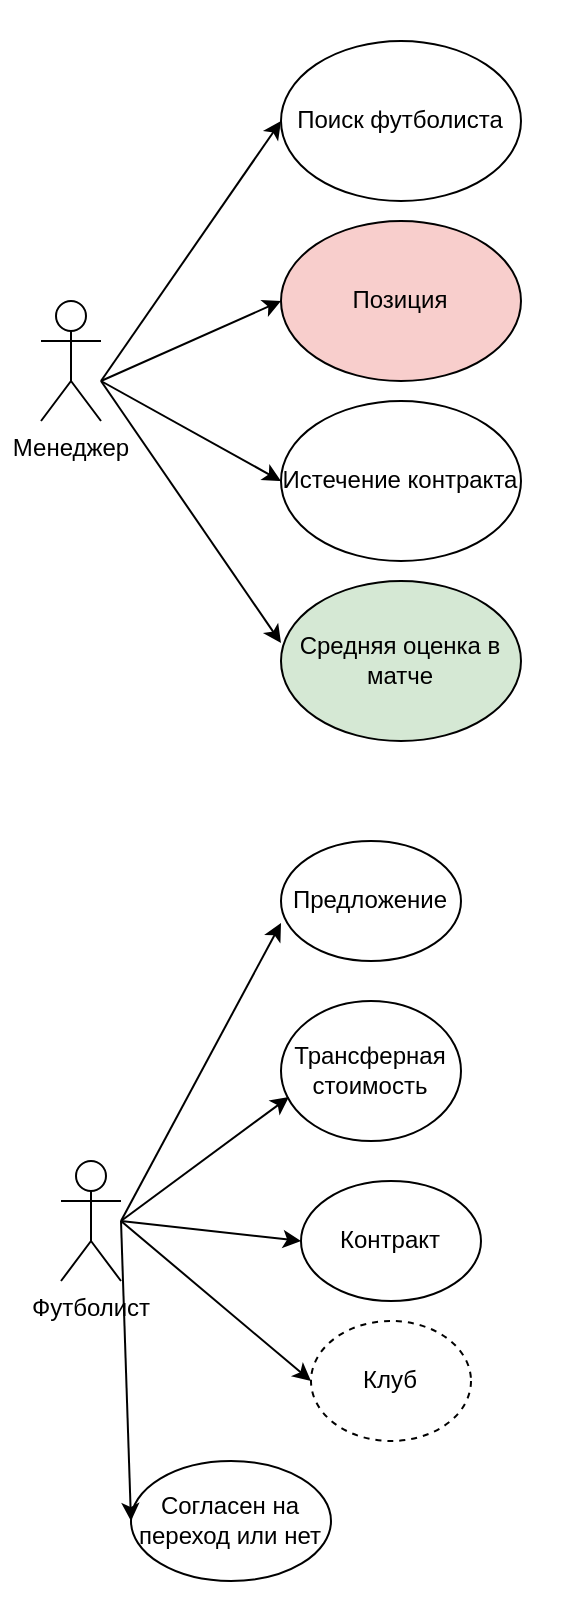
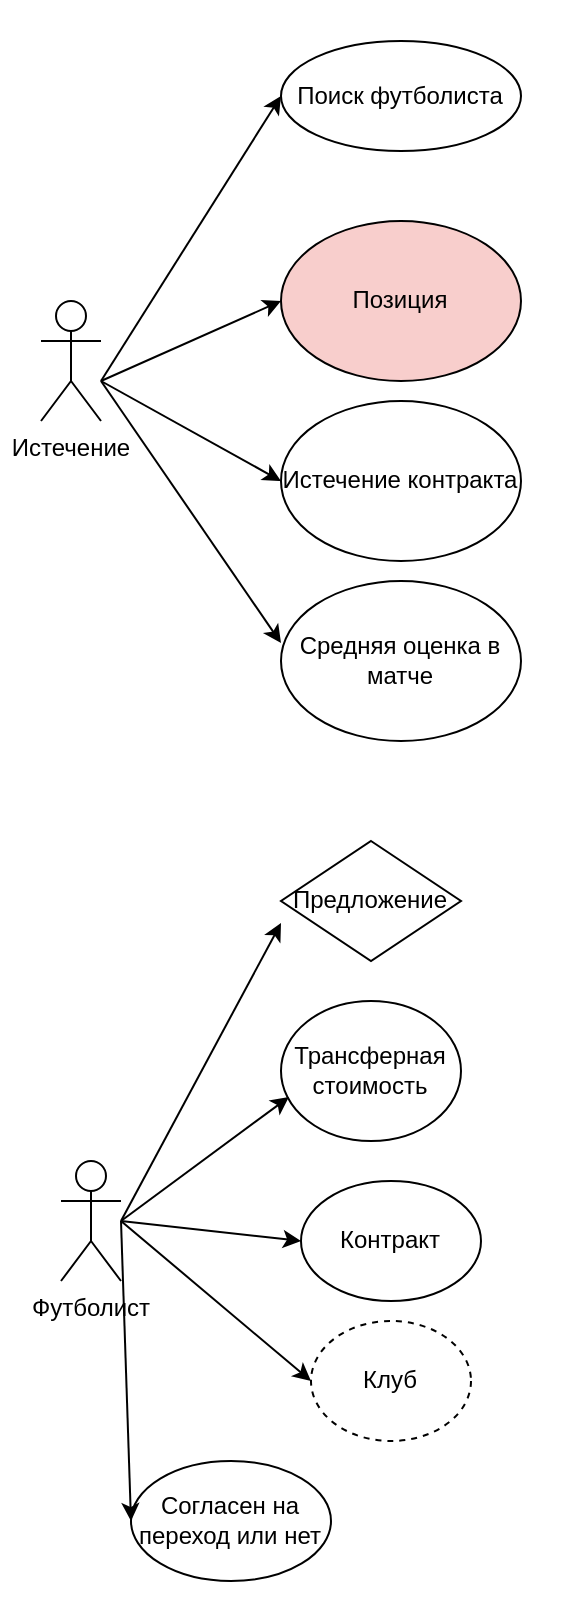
(401, 121) -> (401, 96)
(72, 449) -> (72, 449)
(401, 661) -> (401, 661)
(371, 901) -> (371, 901)
